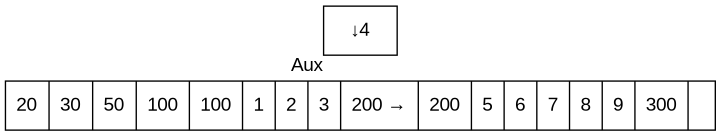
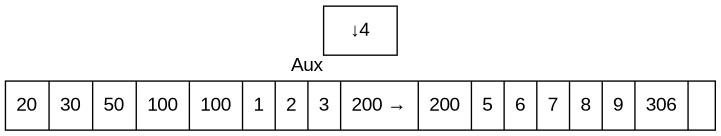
(661, 105) -> (661, 105)
